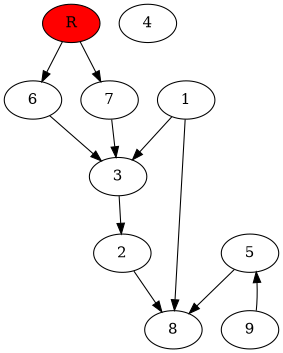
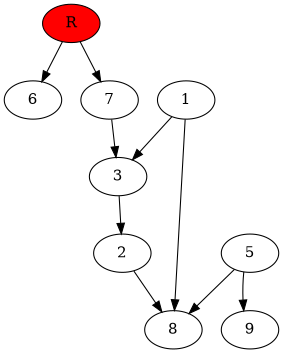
(148, 23) -> none
(71, 135) -> none
(257, 297) -> (243, 286)
